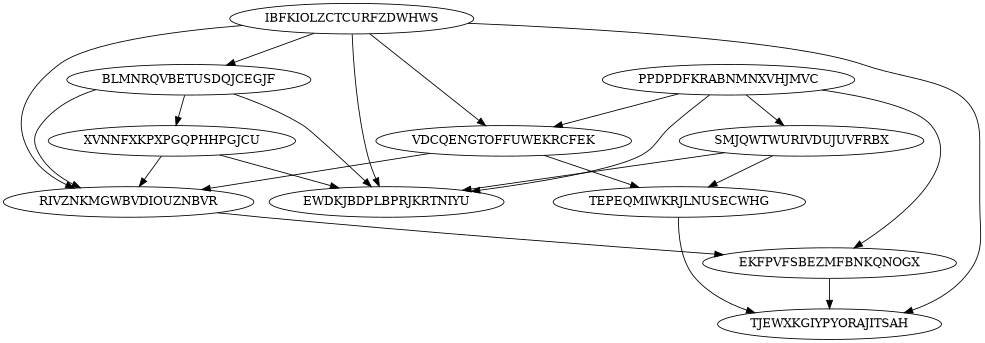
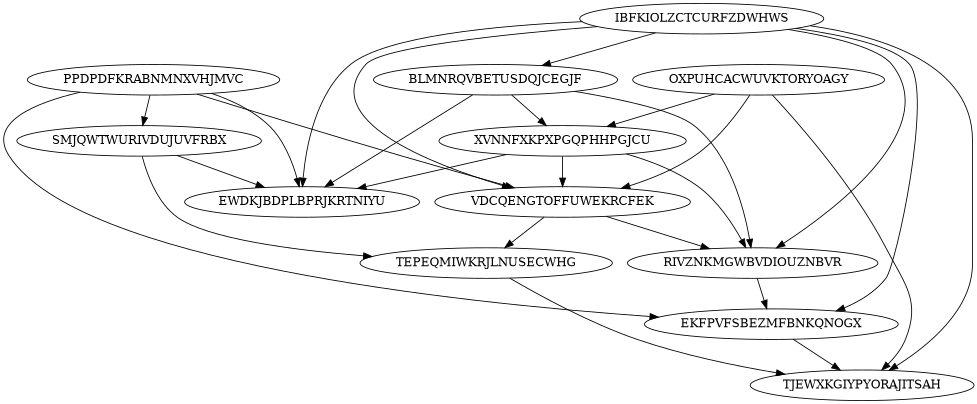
none -> (759, 80)
none -> (915, 138)
none -> (563, 167)
